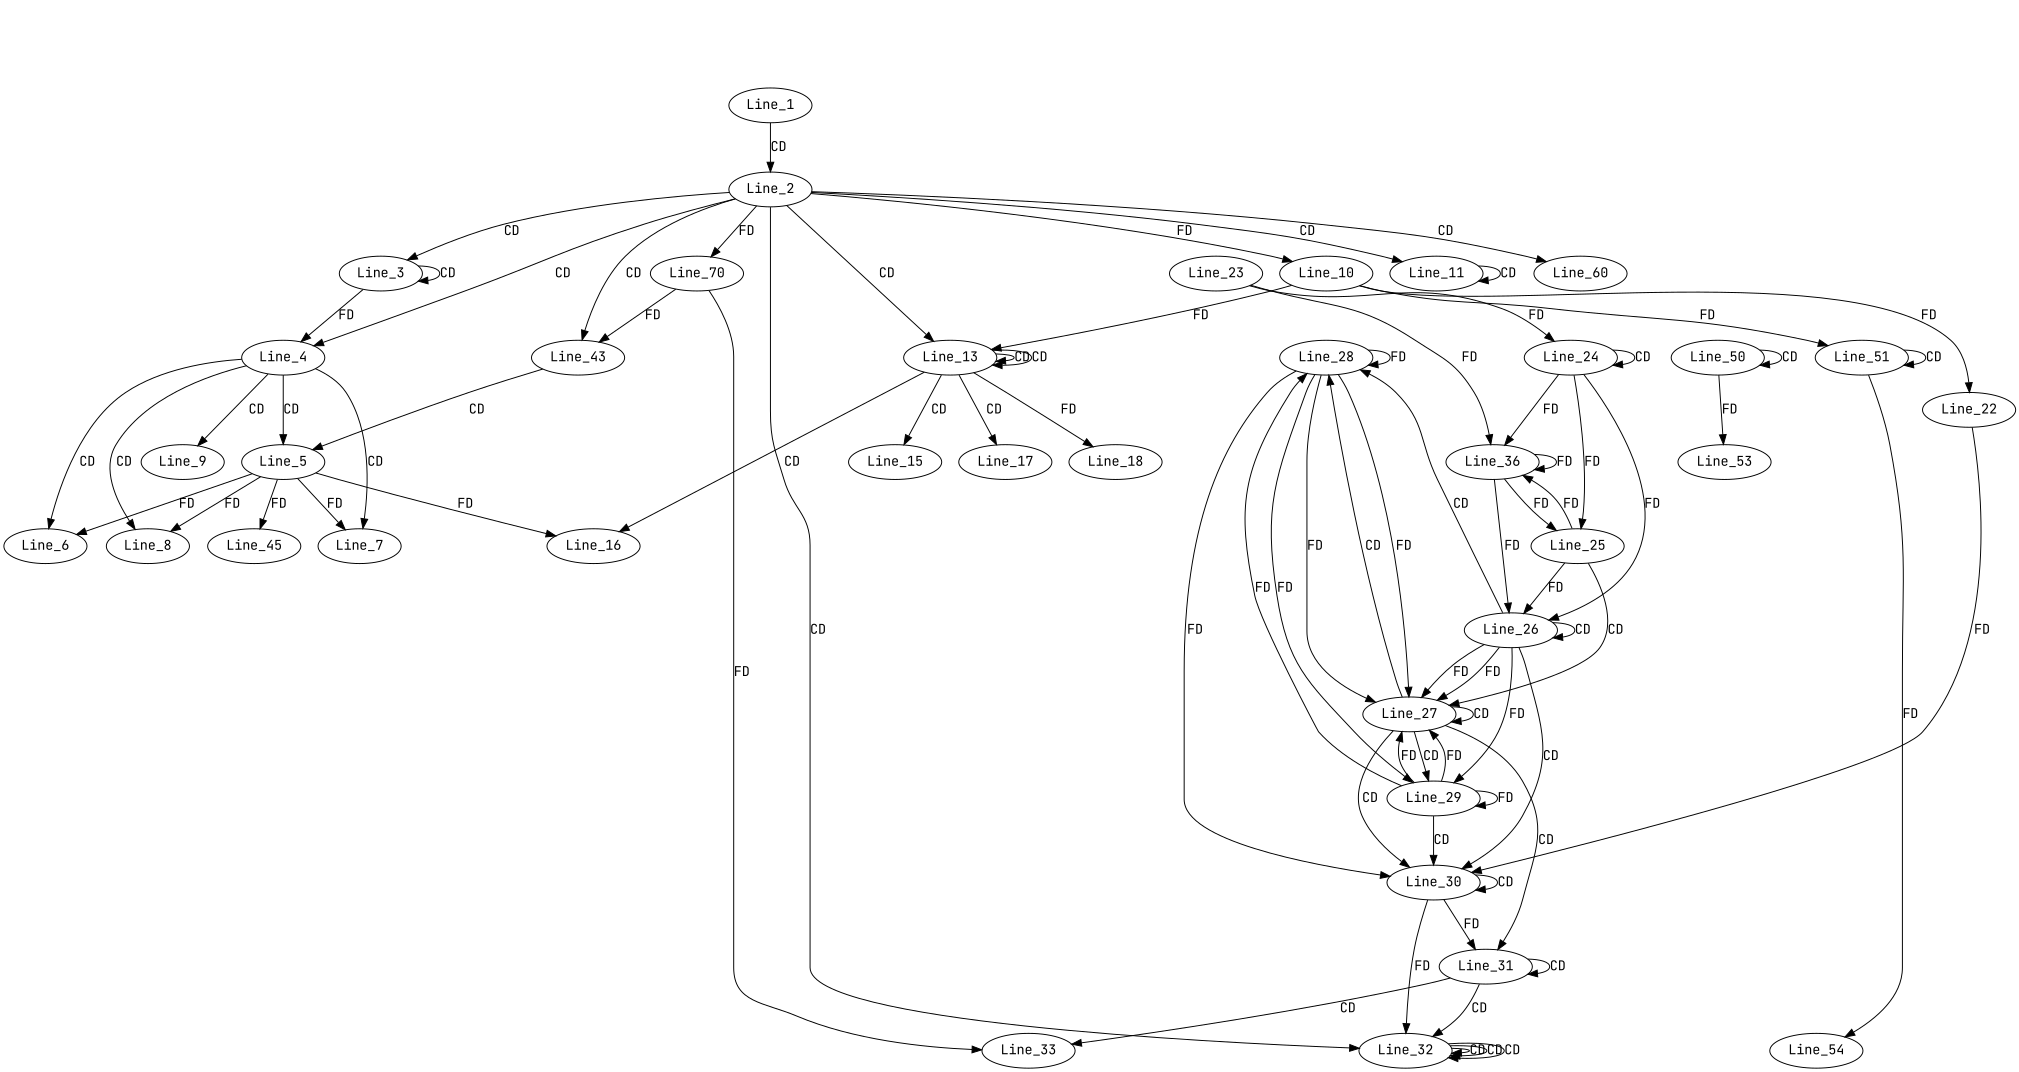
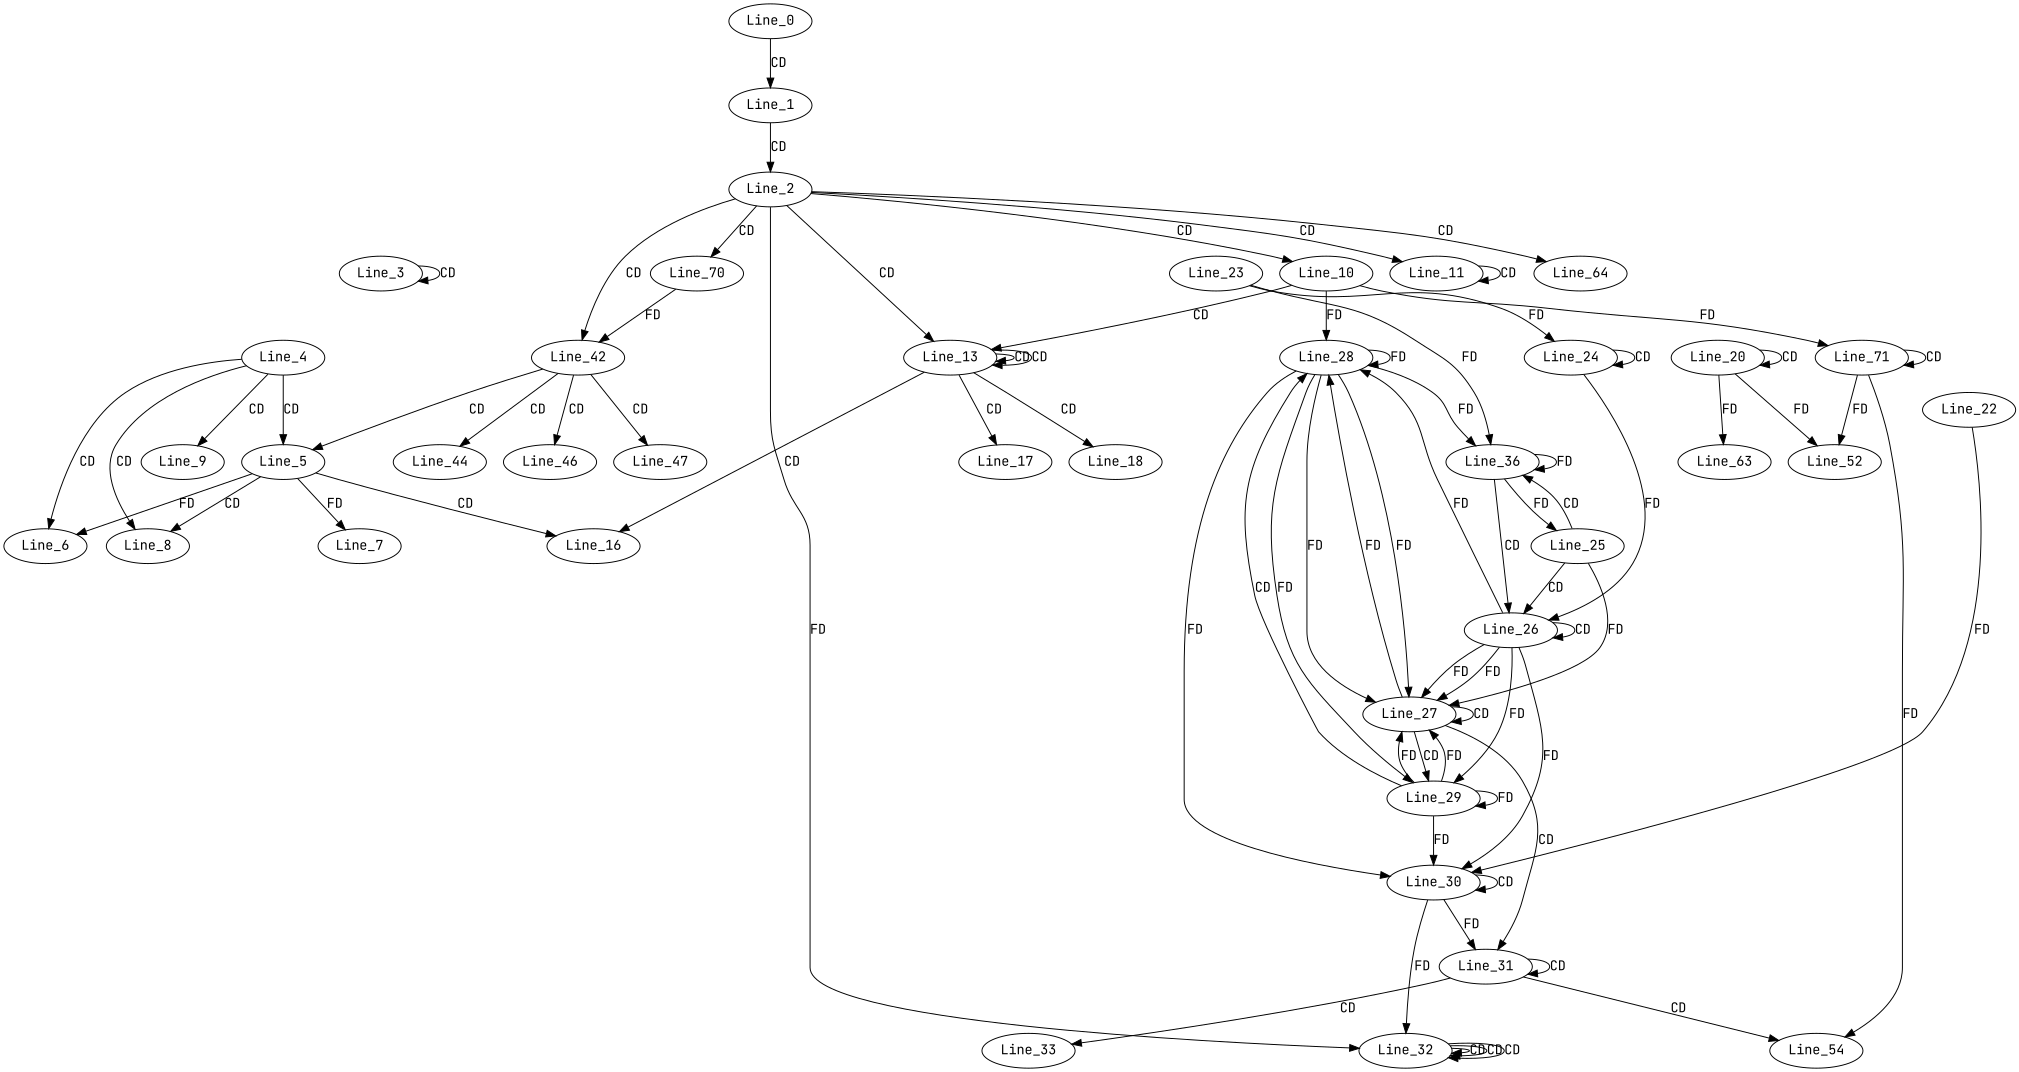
none -> (770, 21)
(570, 210) -> none
(747, 232) -> (747, 232)
(1185, 232) -> (1185, 232)
(528, 267) -> none
(1580, 274) -> (1580, 274)
(1682, 292) -> (1326, 311)
(336, 313) -> none
(1201, 316) -> (1201, 316)
(578, 358) -> (578, 358)
(1718, 358) -> (1718, 358)
(1862, 358) -> (1862, 358)
(1535, 406) -> (1428, 389)
(1069, 410) -> (1069, 410)
(364, 439) -> none
(1583, 447) -> none
none -> (440, 462)
none -> (550, 462)
none -> (660, 462)
(895, 462) -> none
(1725, 462) -> (1725, 462)
none -> (1835, 462)
(232, 504) -> (232, 504)
(465, 504) -> (465, 504)
(1461, 504) -> (1461, 504)
(1571, 504) -> (1571, 504)
(254, 546) -> none
(1373, 546) -> (1373, 546)
(1512, 546) -> (1512, 546)
(1263, 588) -> (1263, 588)
(1556, 588) -> (1556, 588)
(818, 630) -> (818, 630)
(1616, 630) -> (1616, 630)
(1551, 756) -> (1551, 756)
(734, 759) -> none
(1359, 799) -> none
(1442, 841) -> (1442, 841)
(1464, 1011) -> (1646, 1008)
